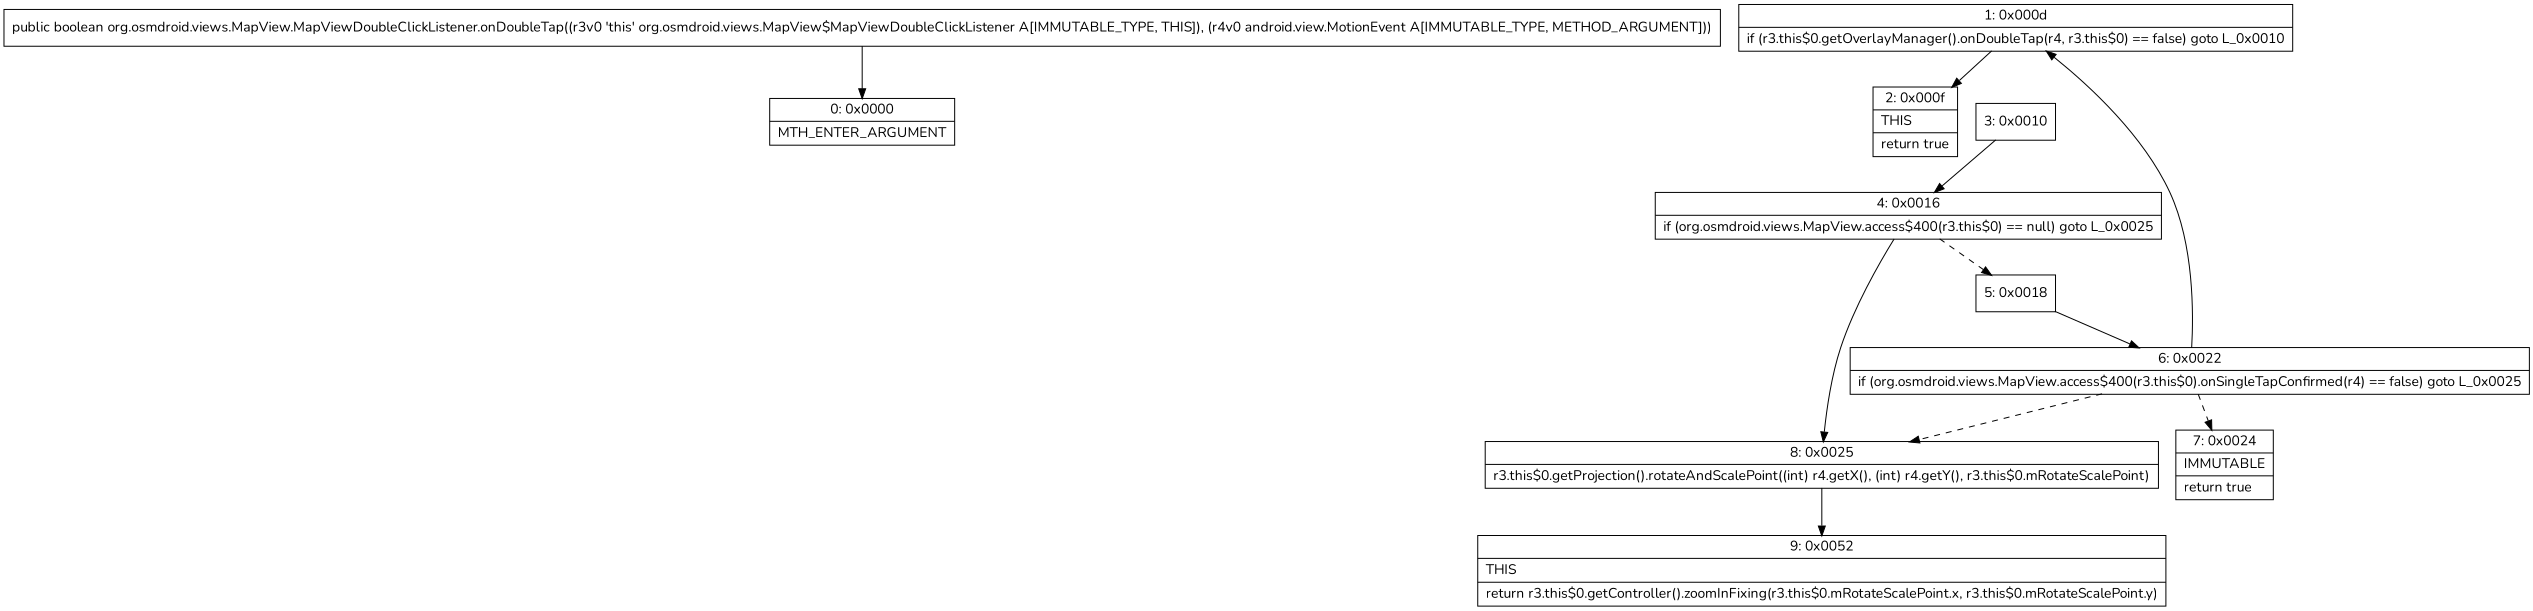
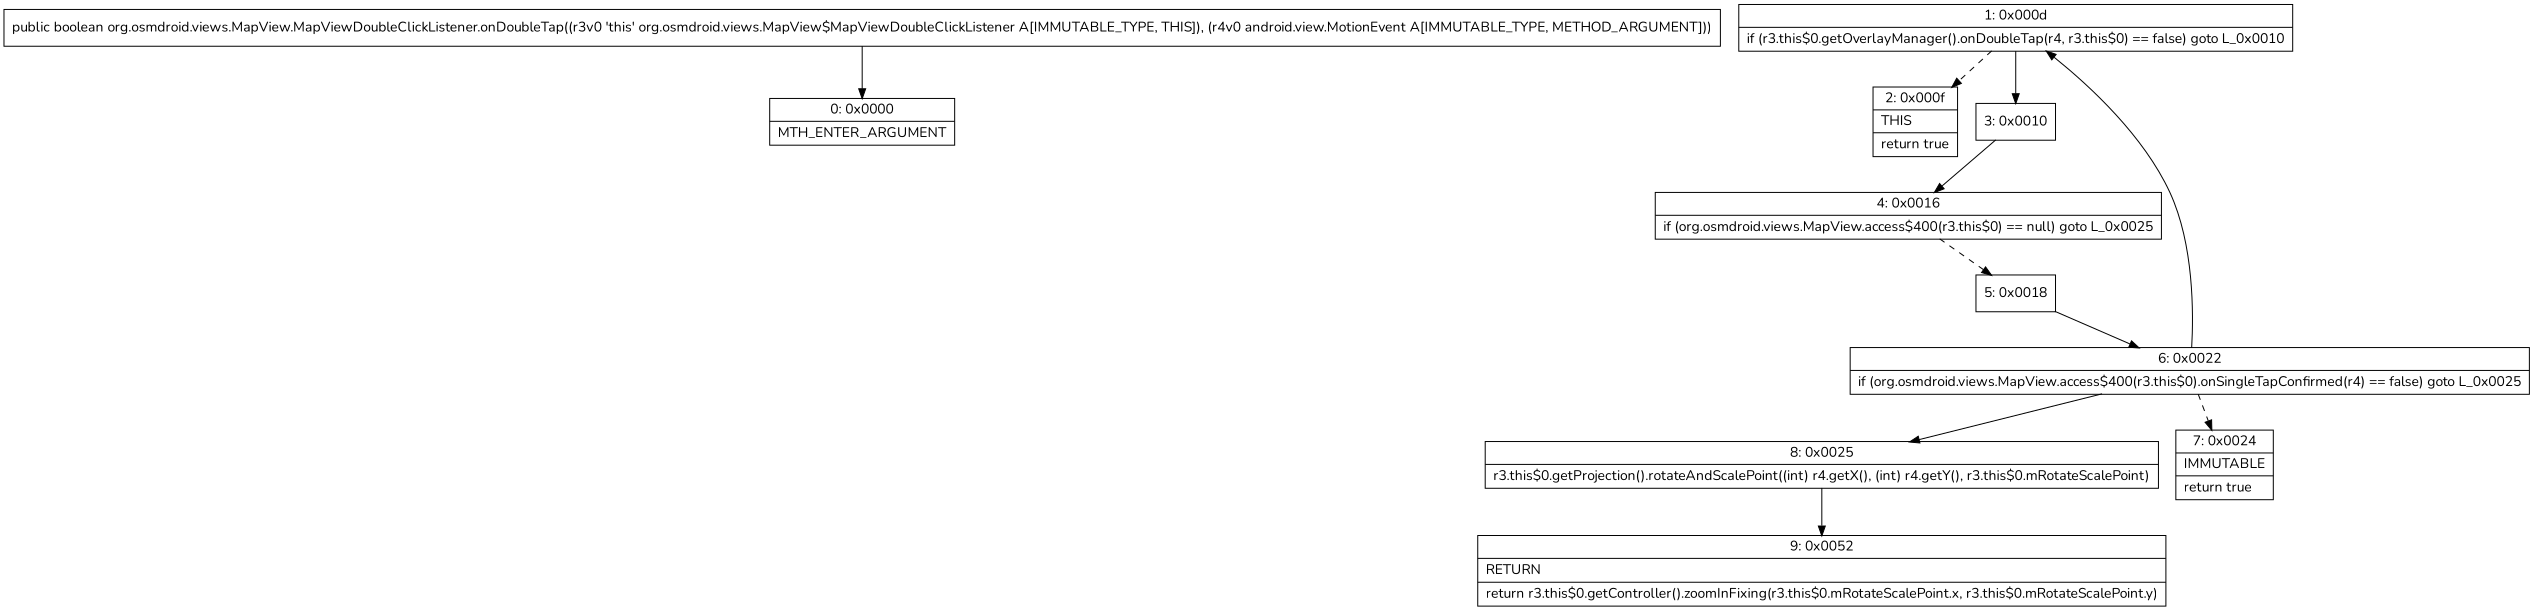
(1976, 66) -> (1976, 66)
none -> (2016, 72)
(1847, 331) -> none
(2011, 417) -> (2011, 417)
(1501, 570) -> (1514, 570)
